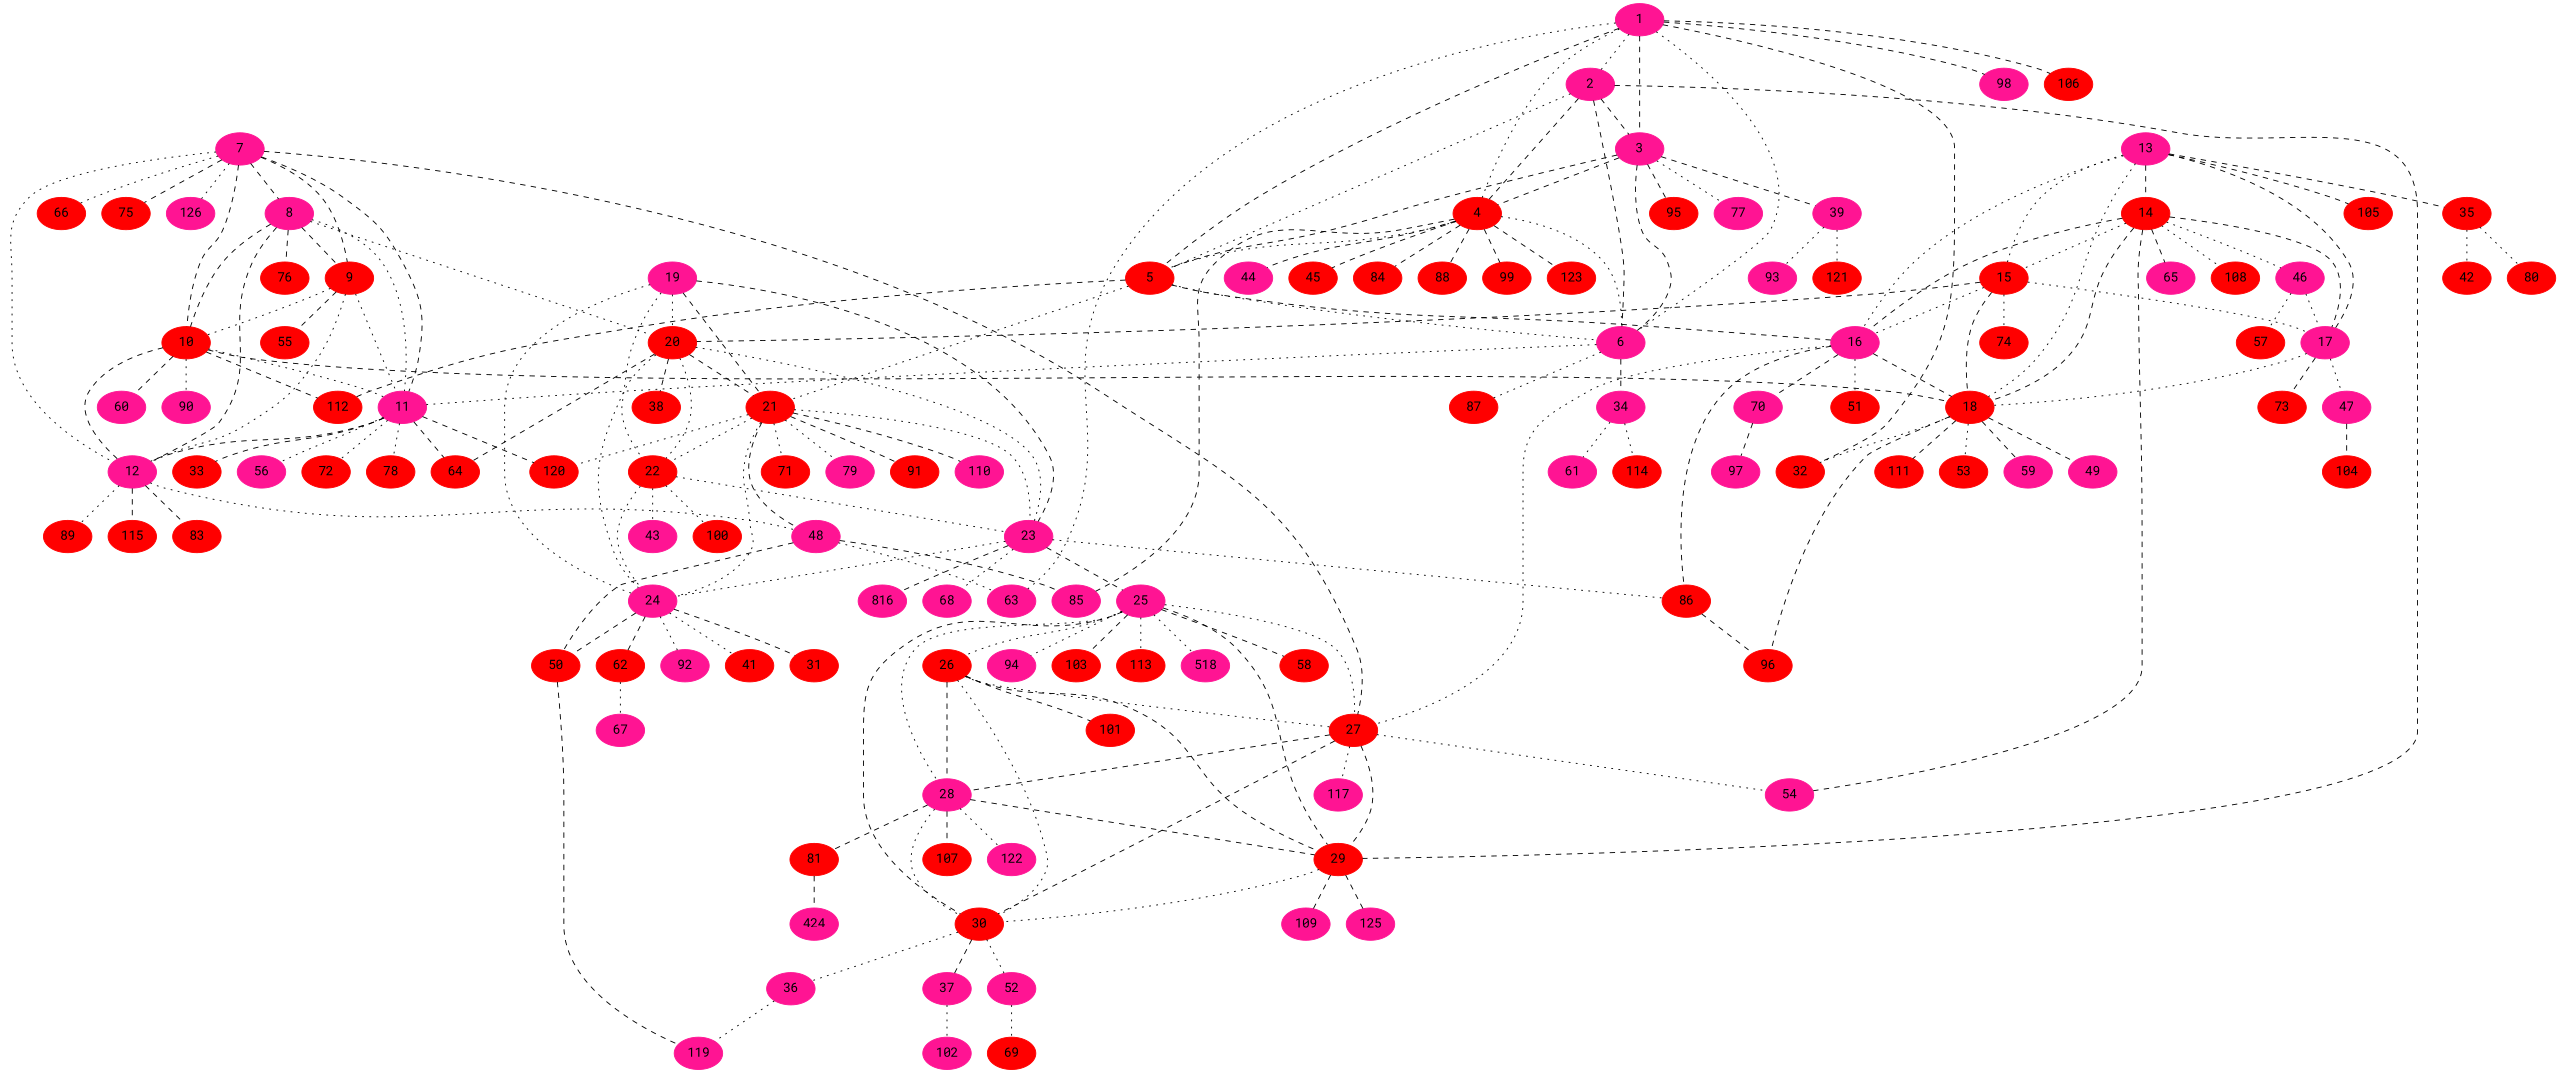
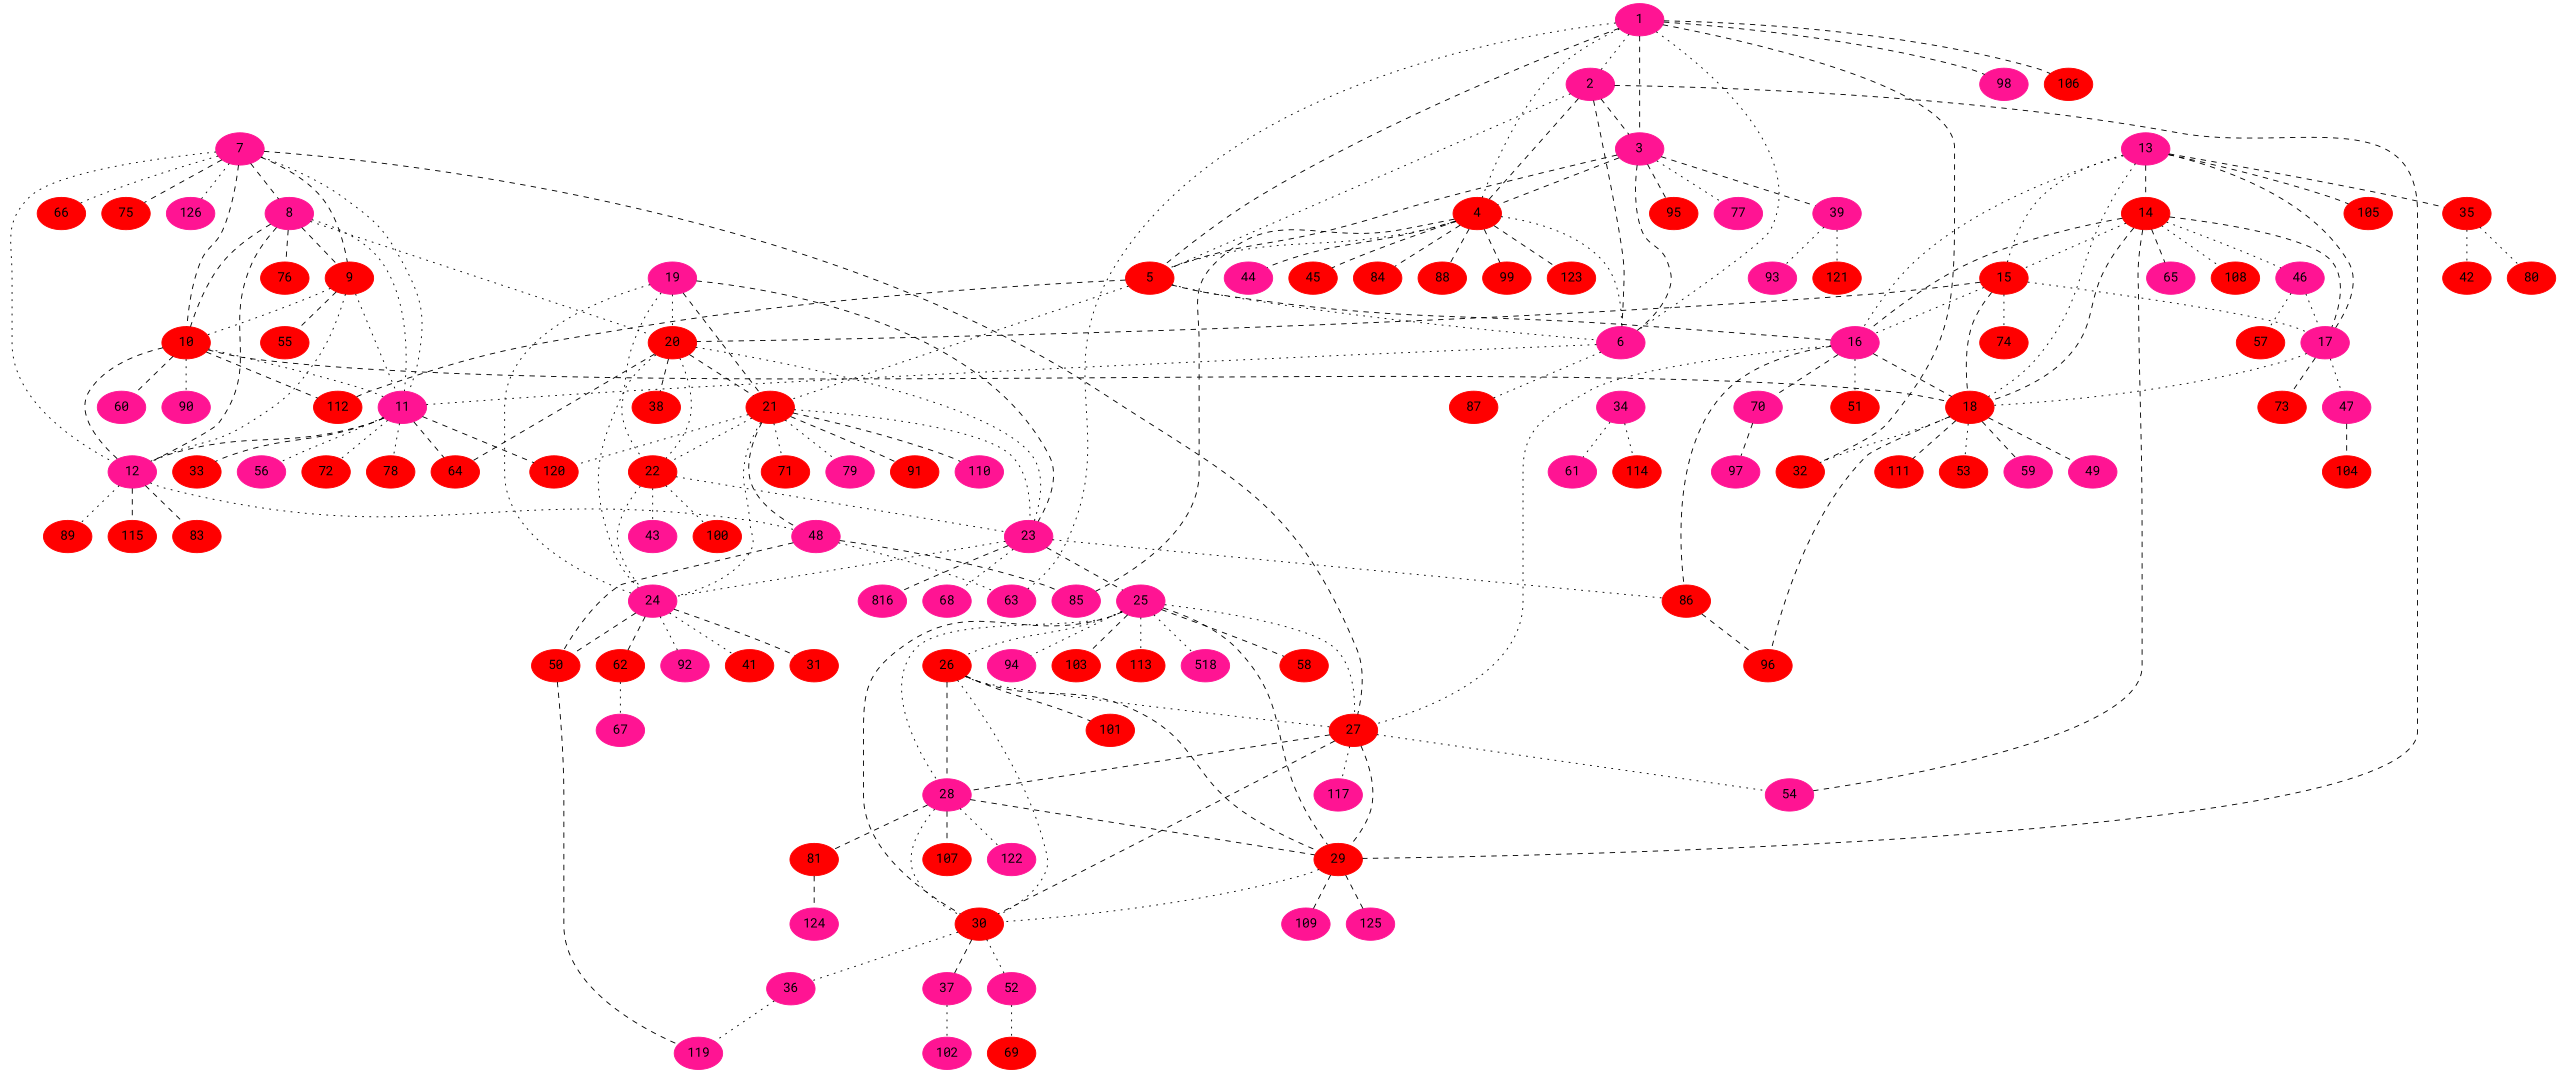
(391, 242) -> (391, 242)
(1621, 373) -> none
(814, 924) -> (814, 924)
